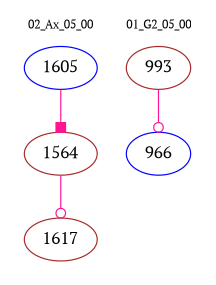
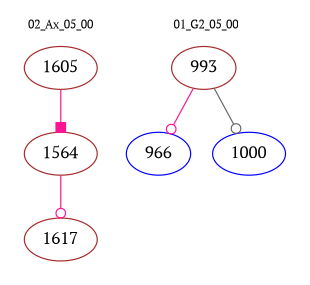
(61, 68) -> (61, 68)
none -> (249, 154)
